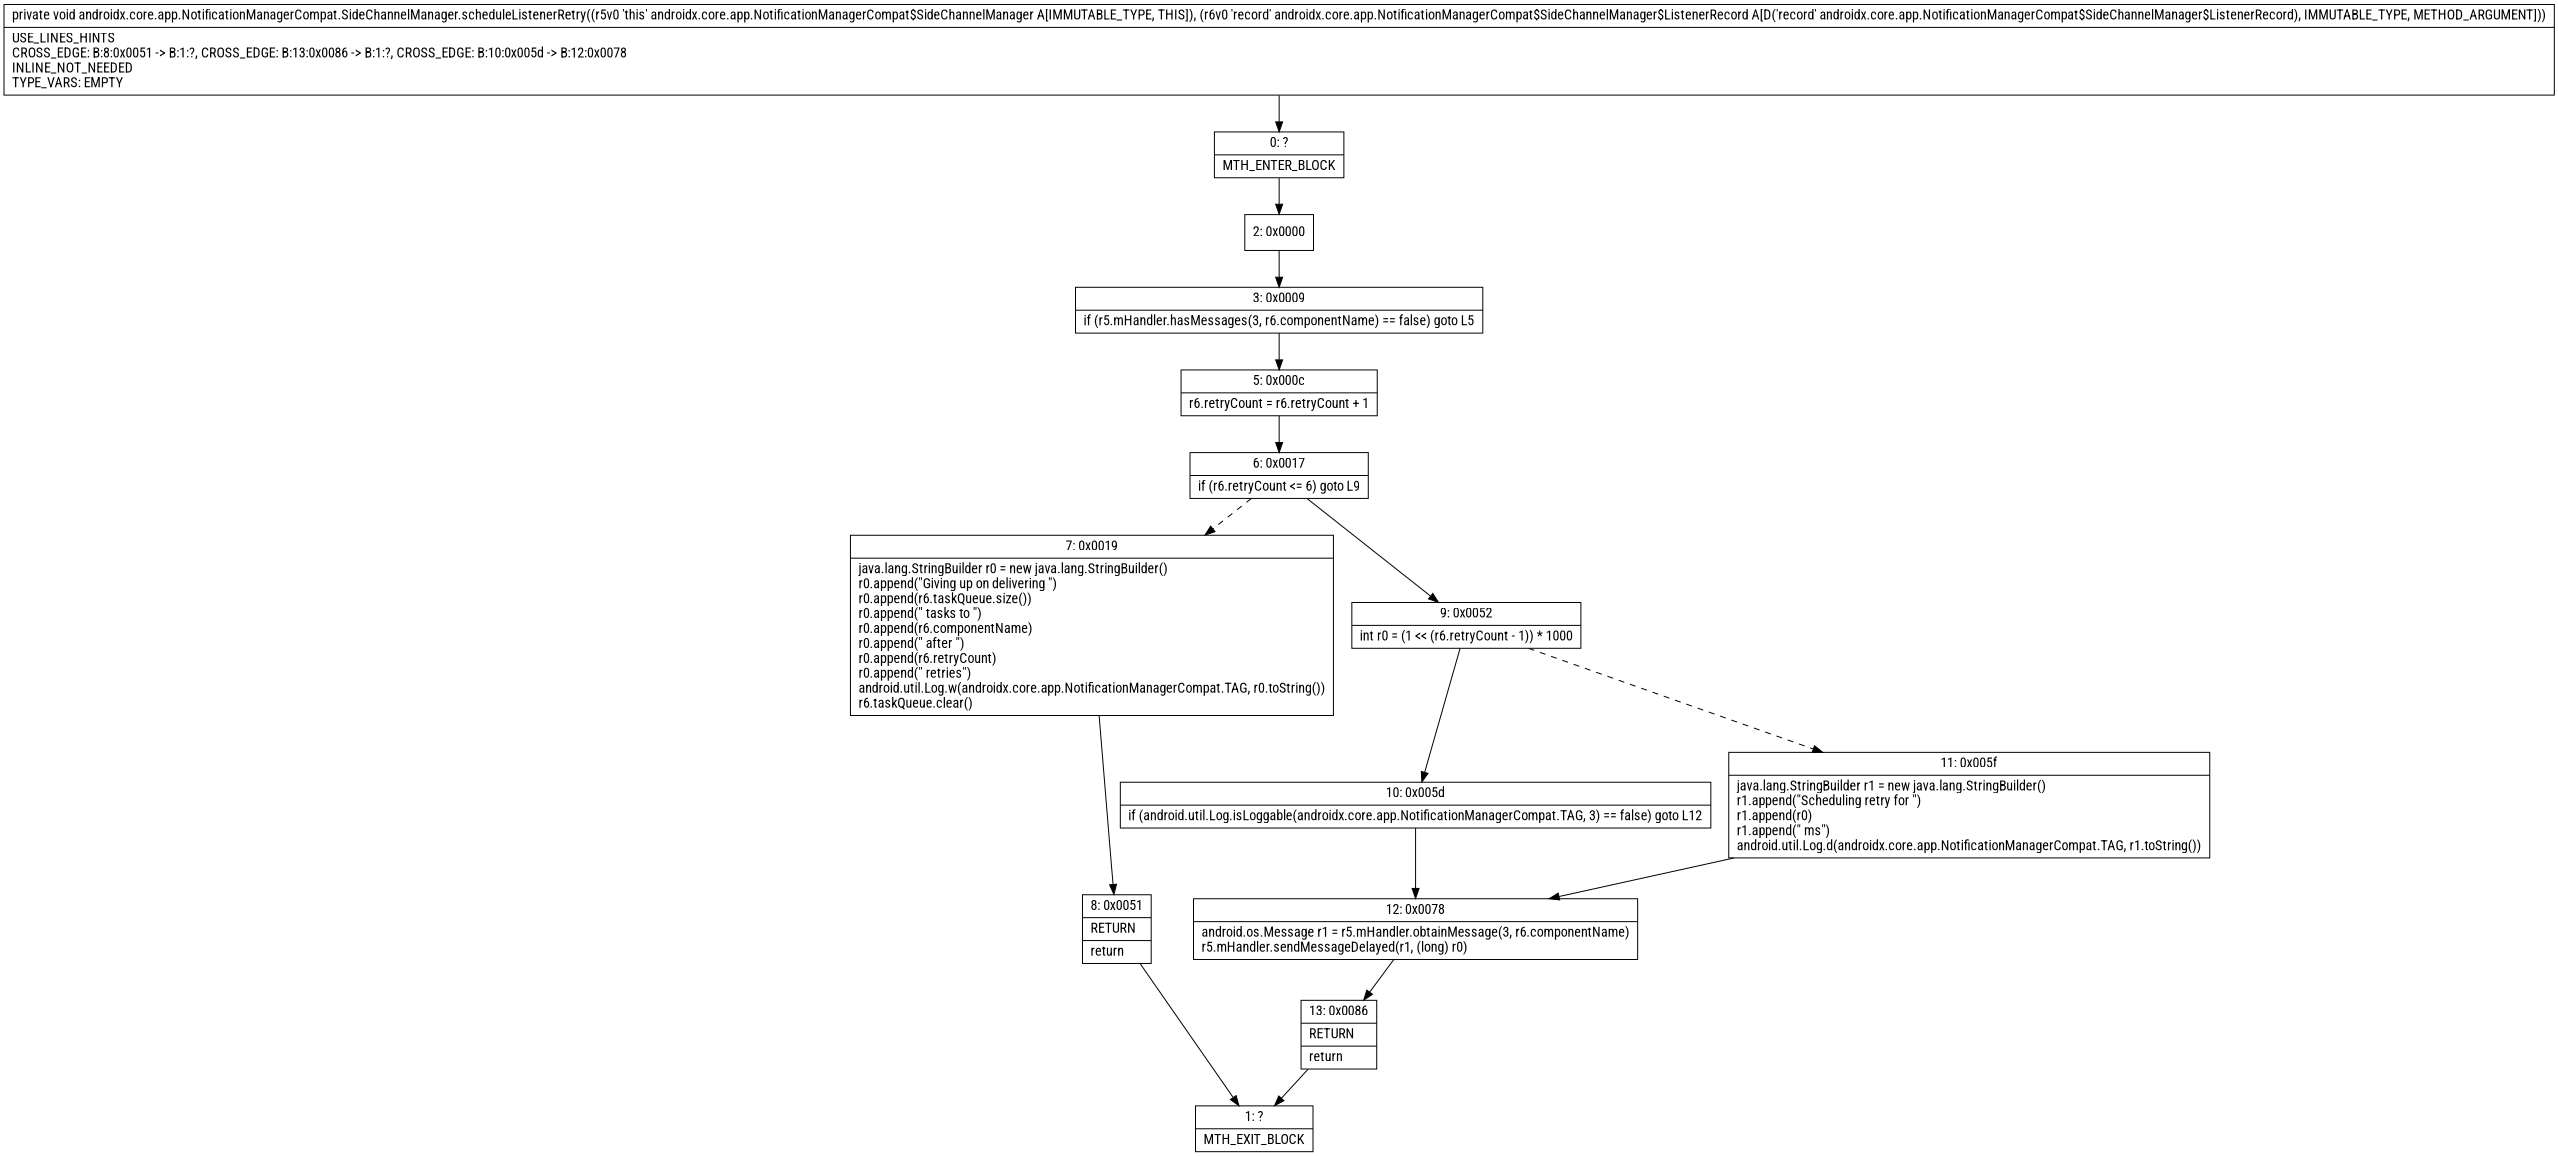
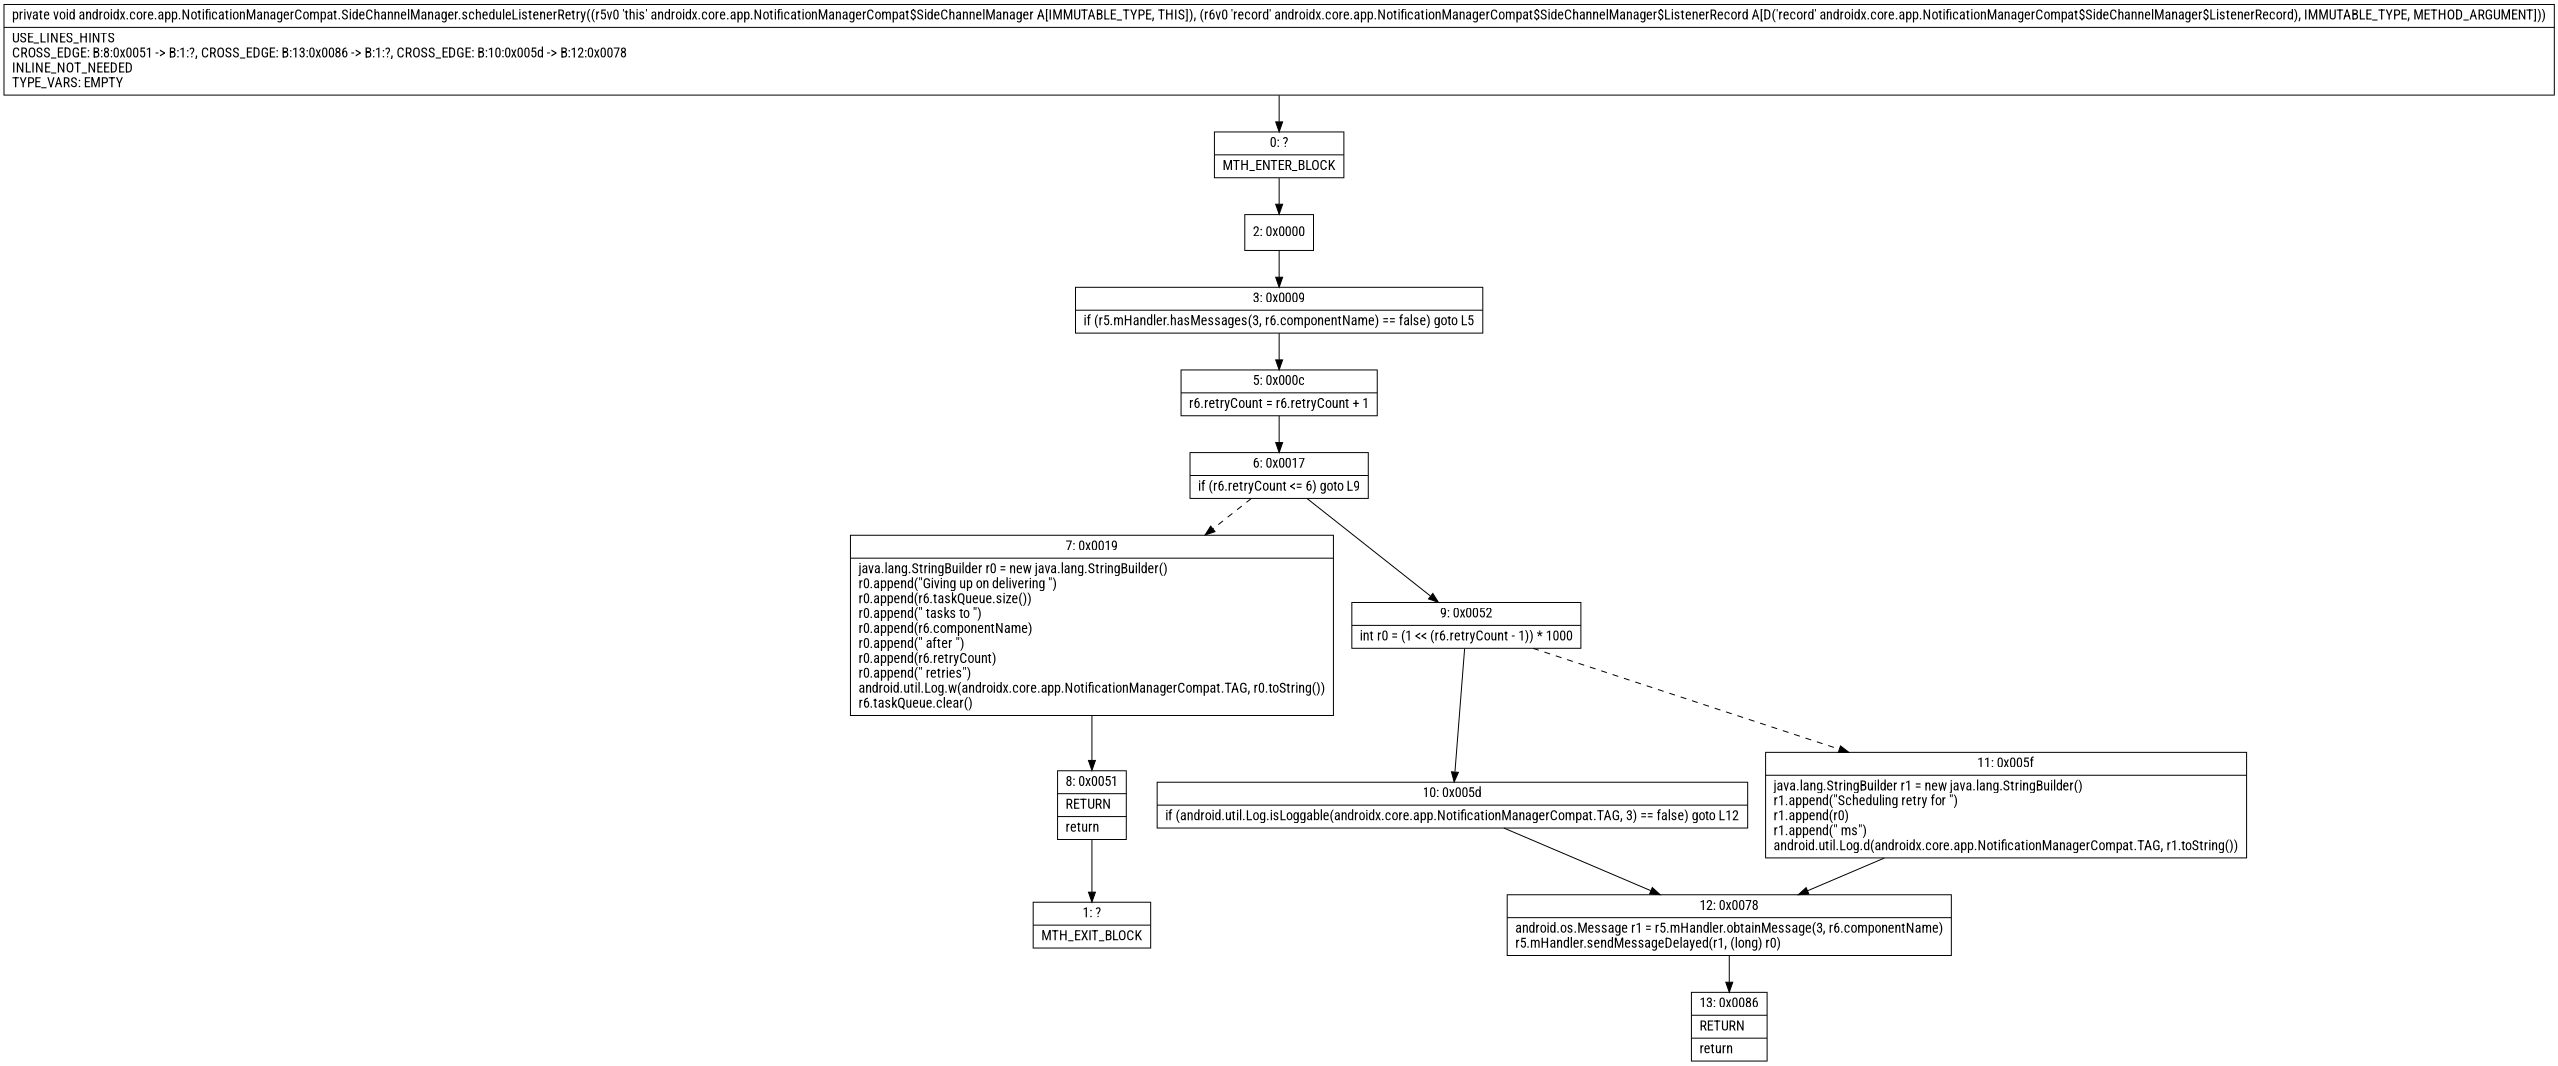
(1295, 1084) -> none
